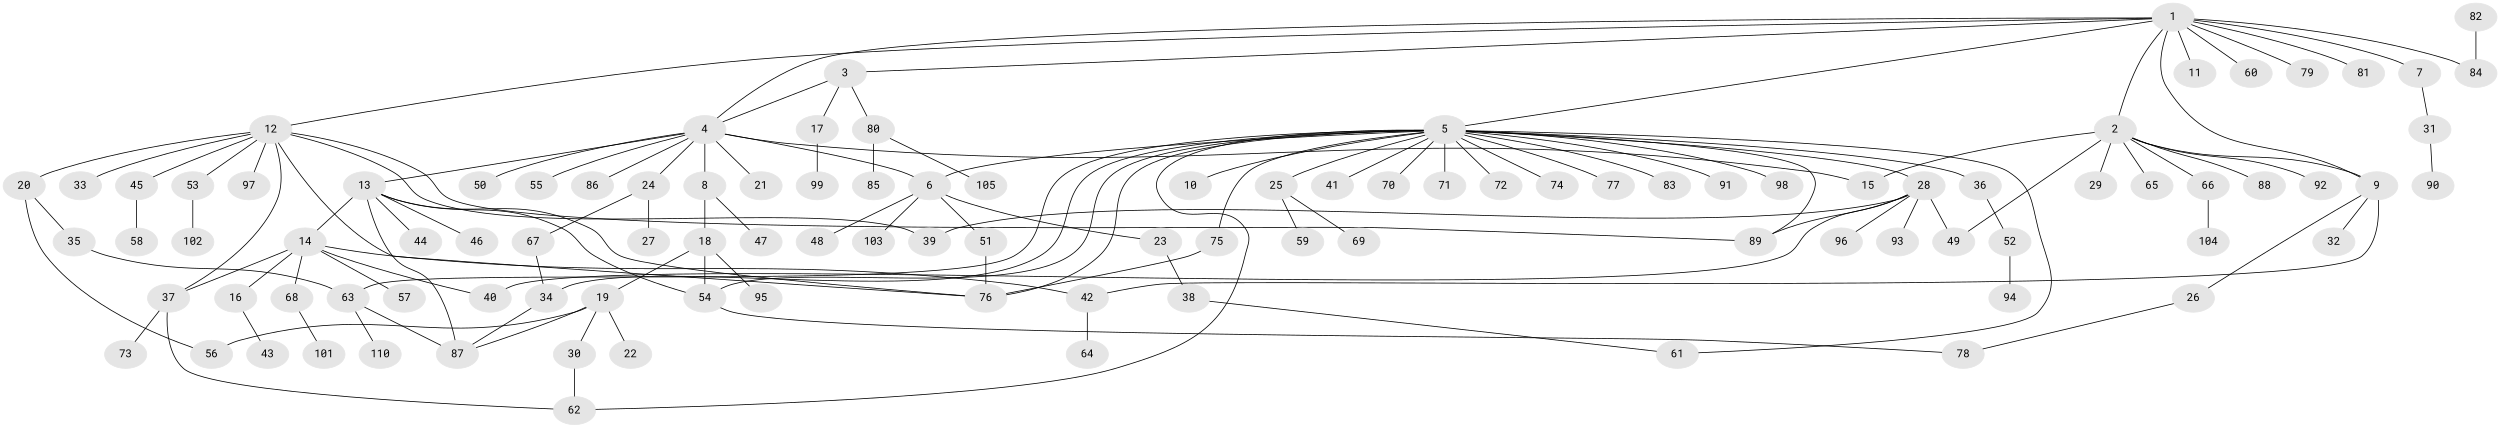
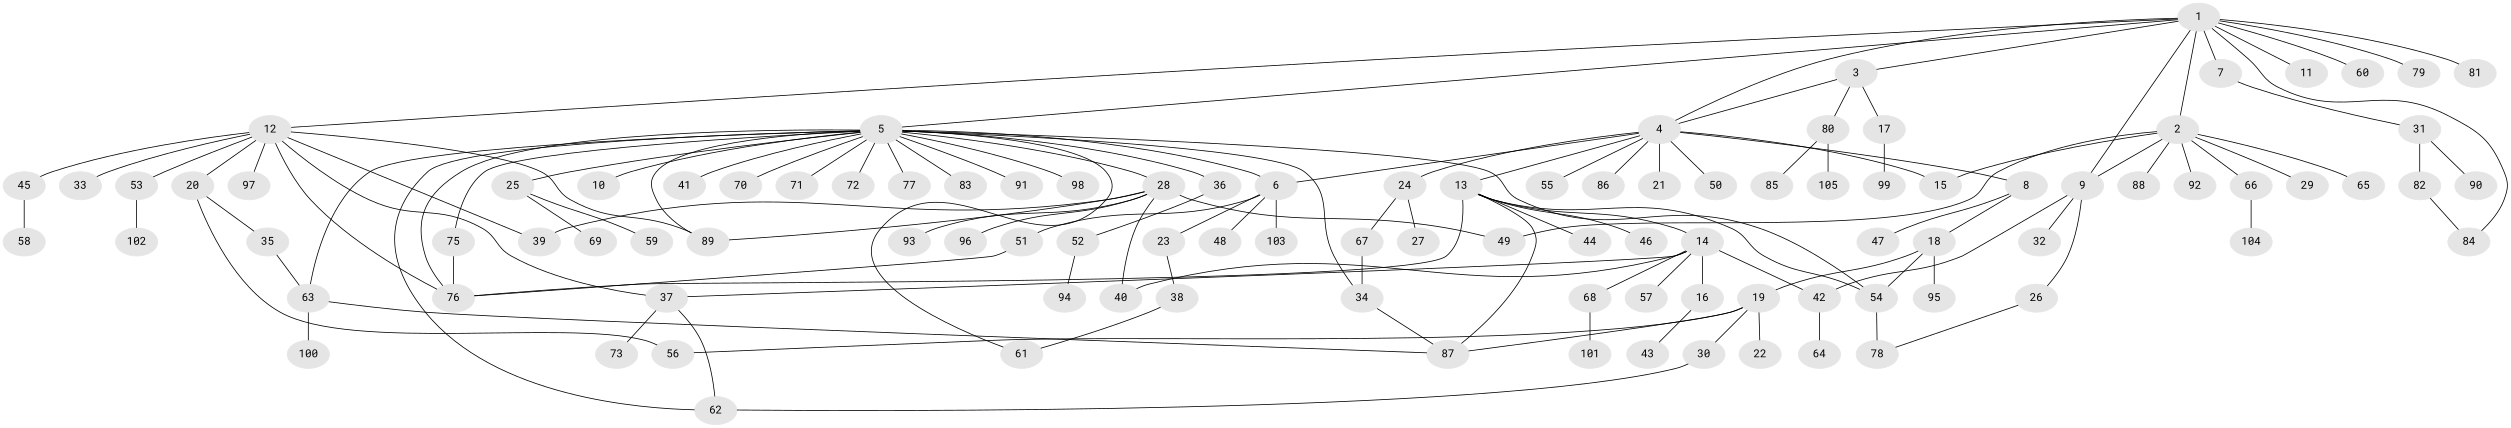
none -> (2420, 158)
(1557, 186) -> none
(380, 354) -> (308, 354)
